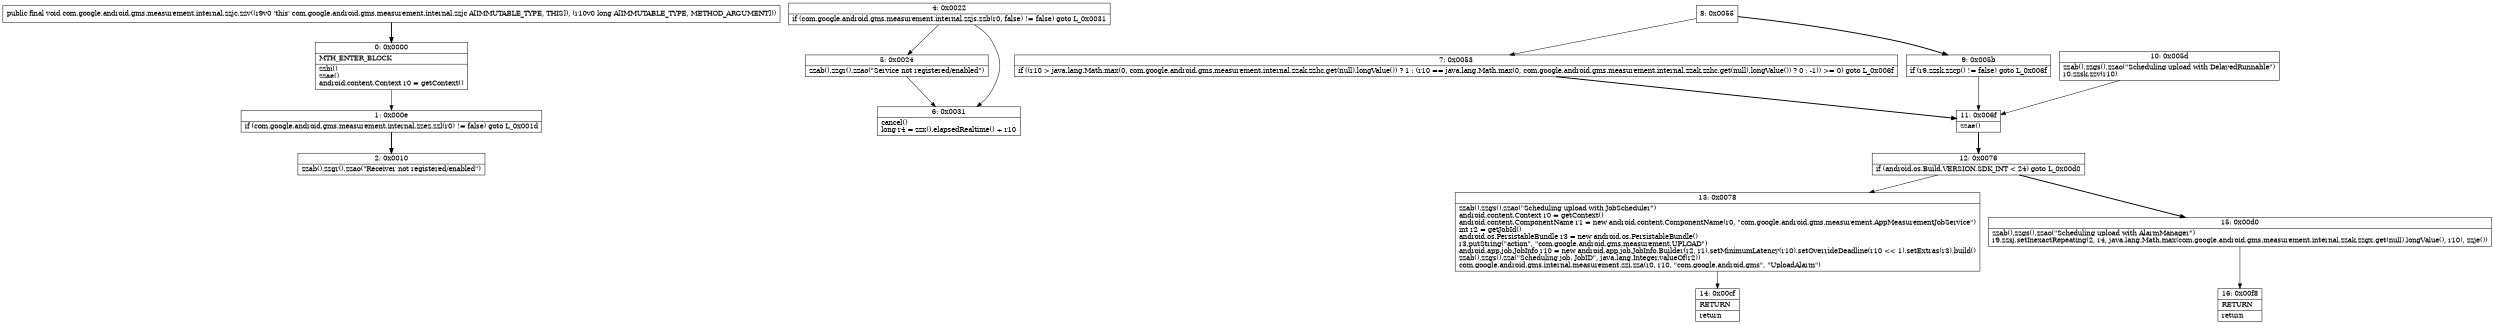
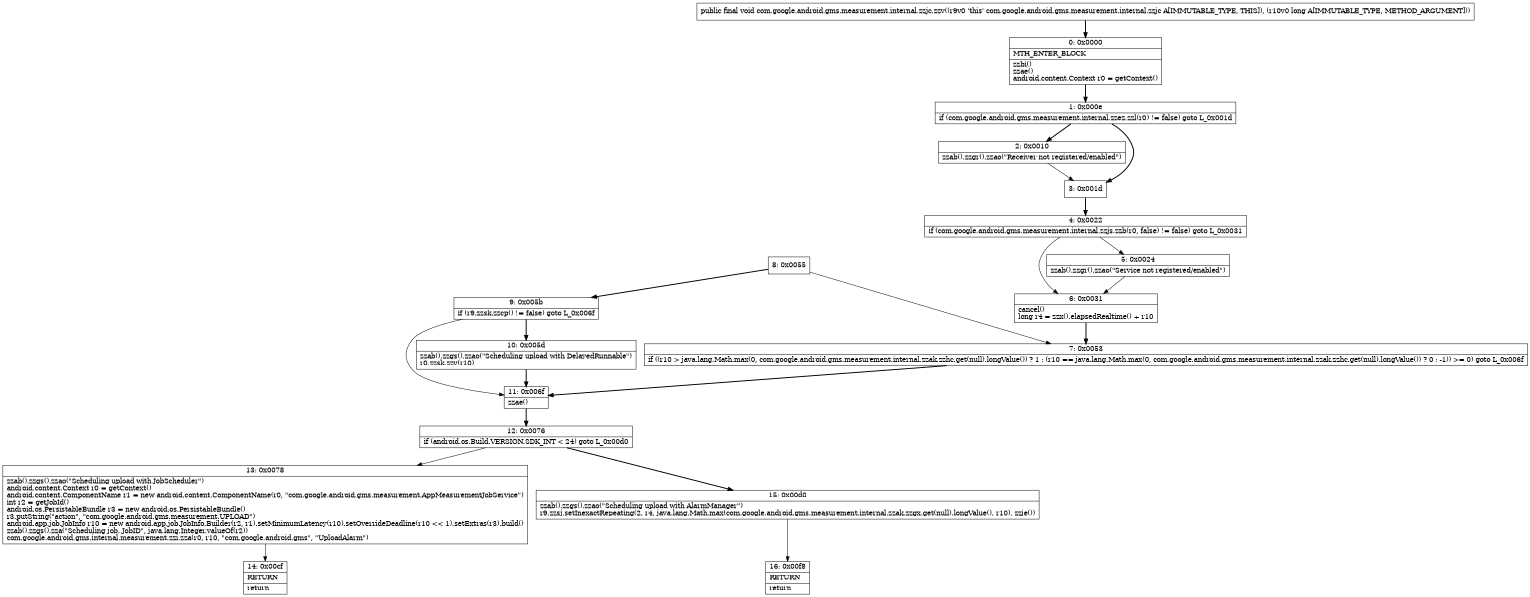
(391, 97) -> (1086, 91)
(2063, 97) -> (526, 376)
none -> (1086, 189)
none -> (526, 327)
none -> (1086, 331)
